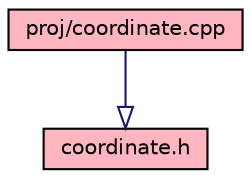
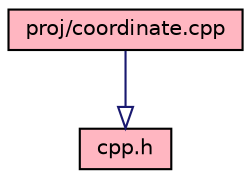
(126, 149) -> (126, 149)
